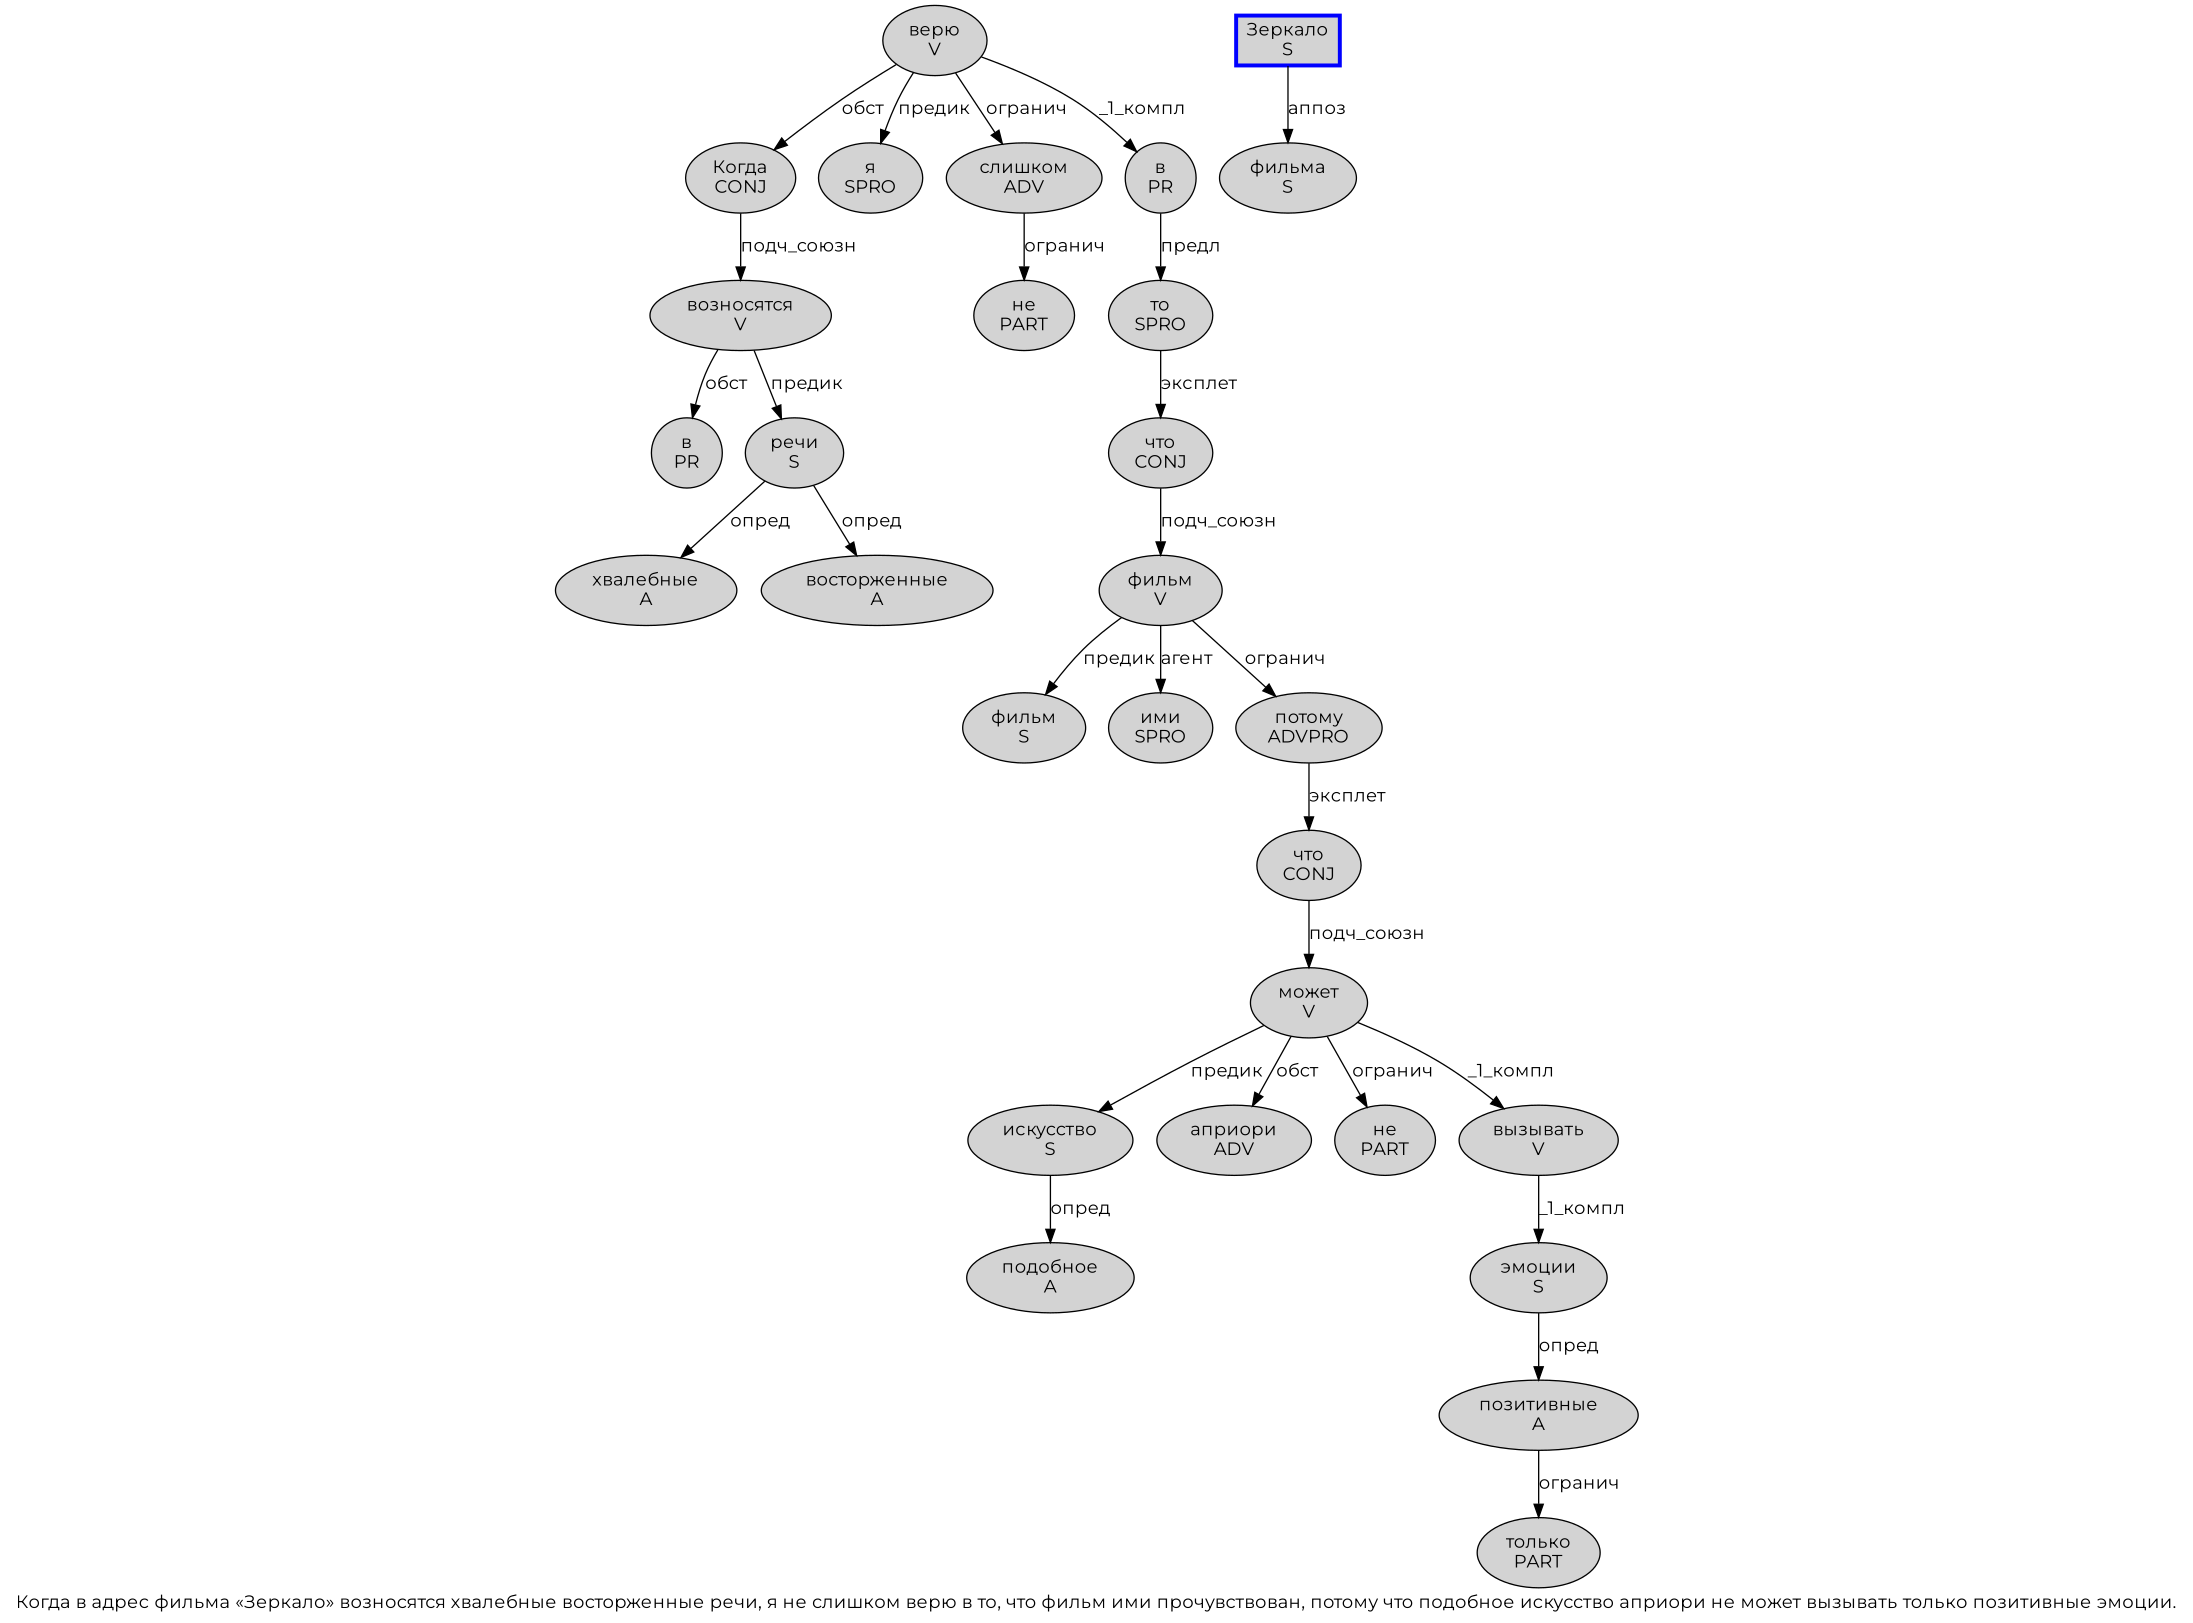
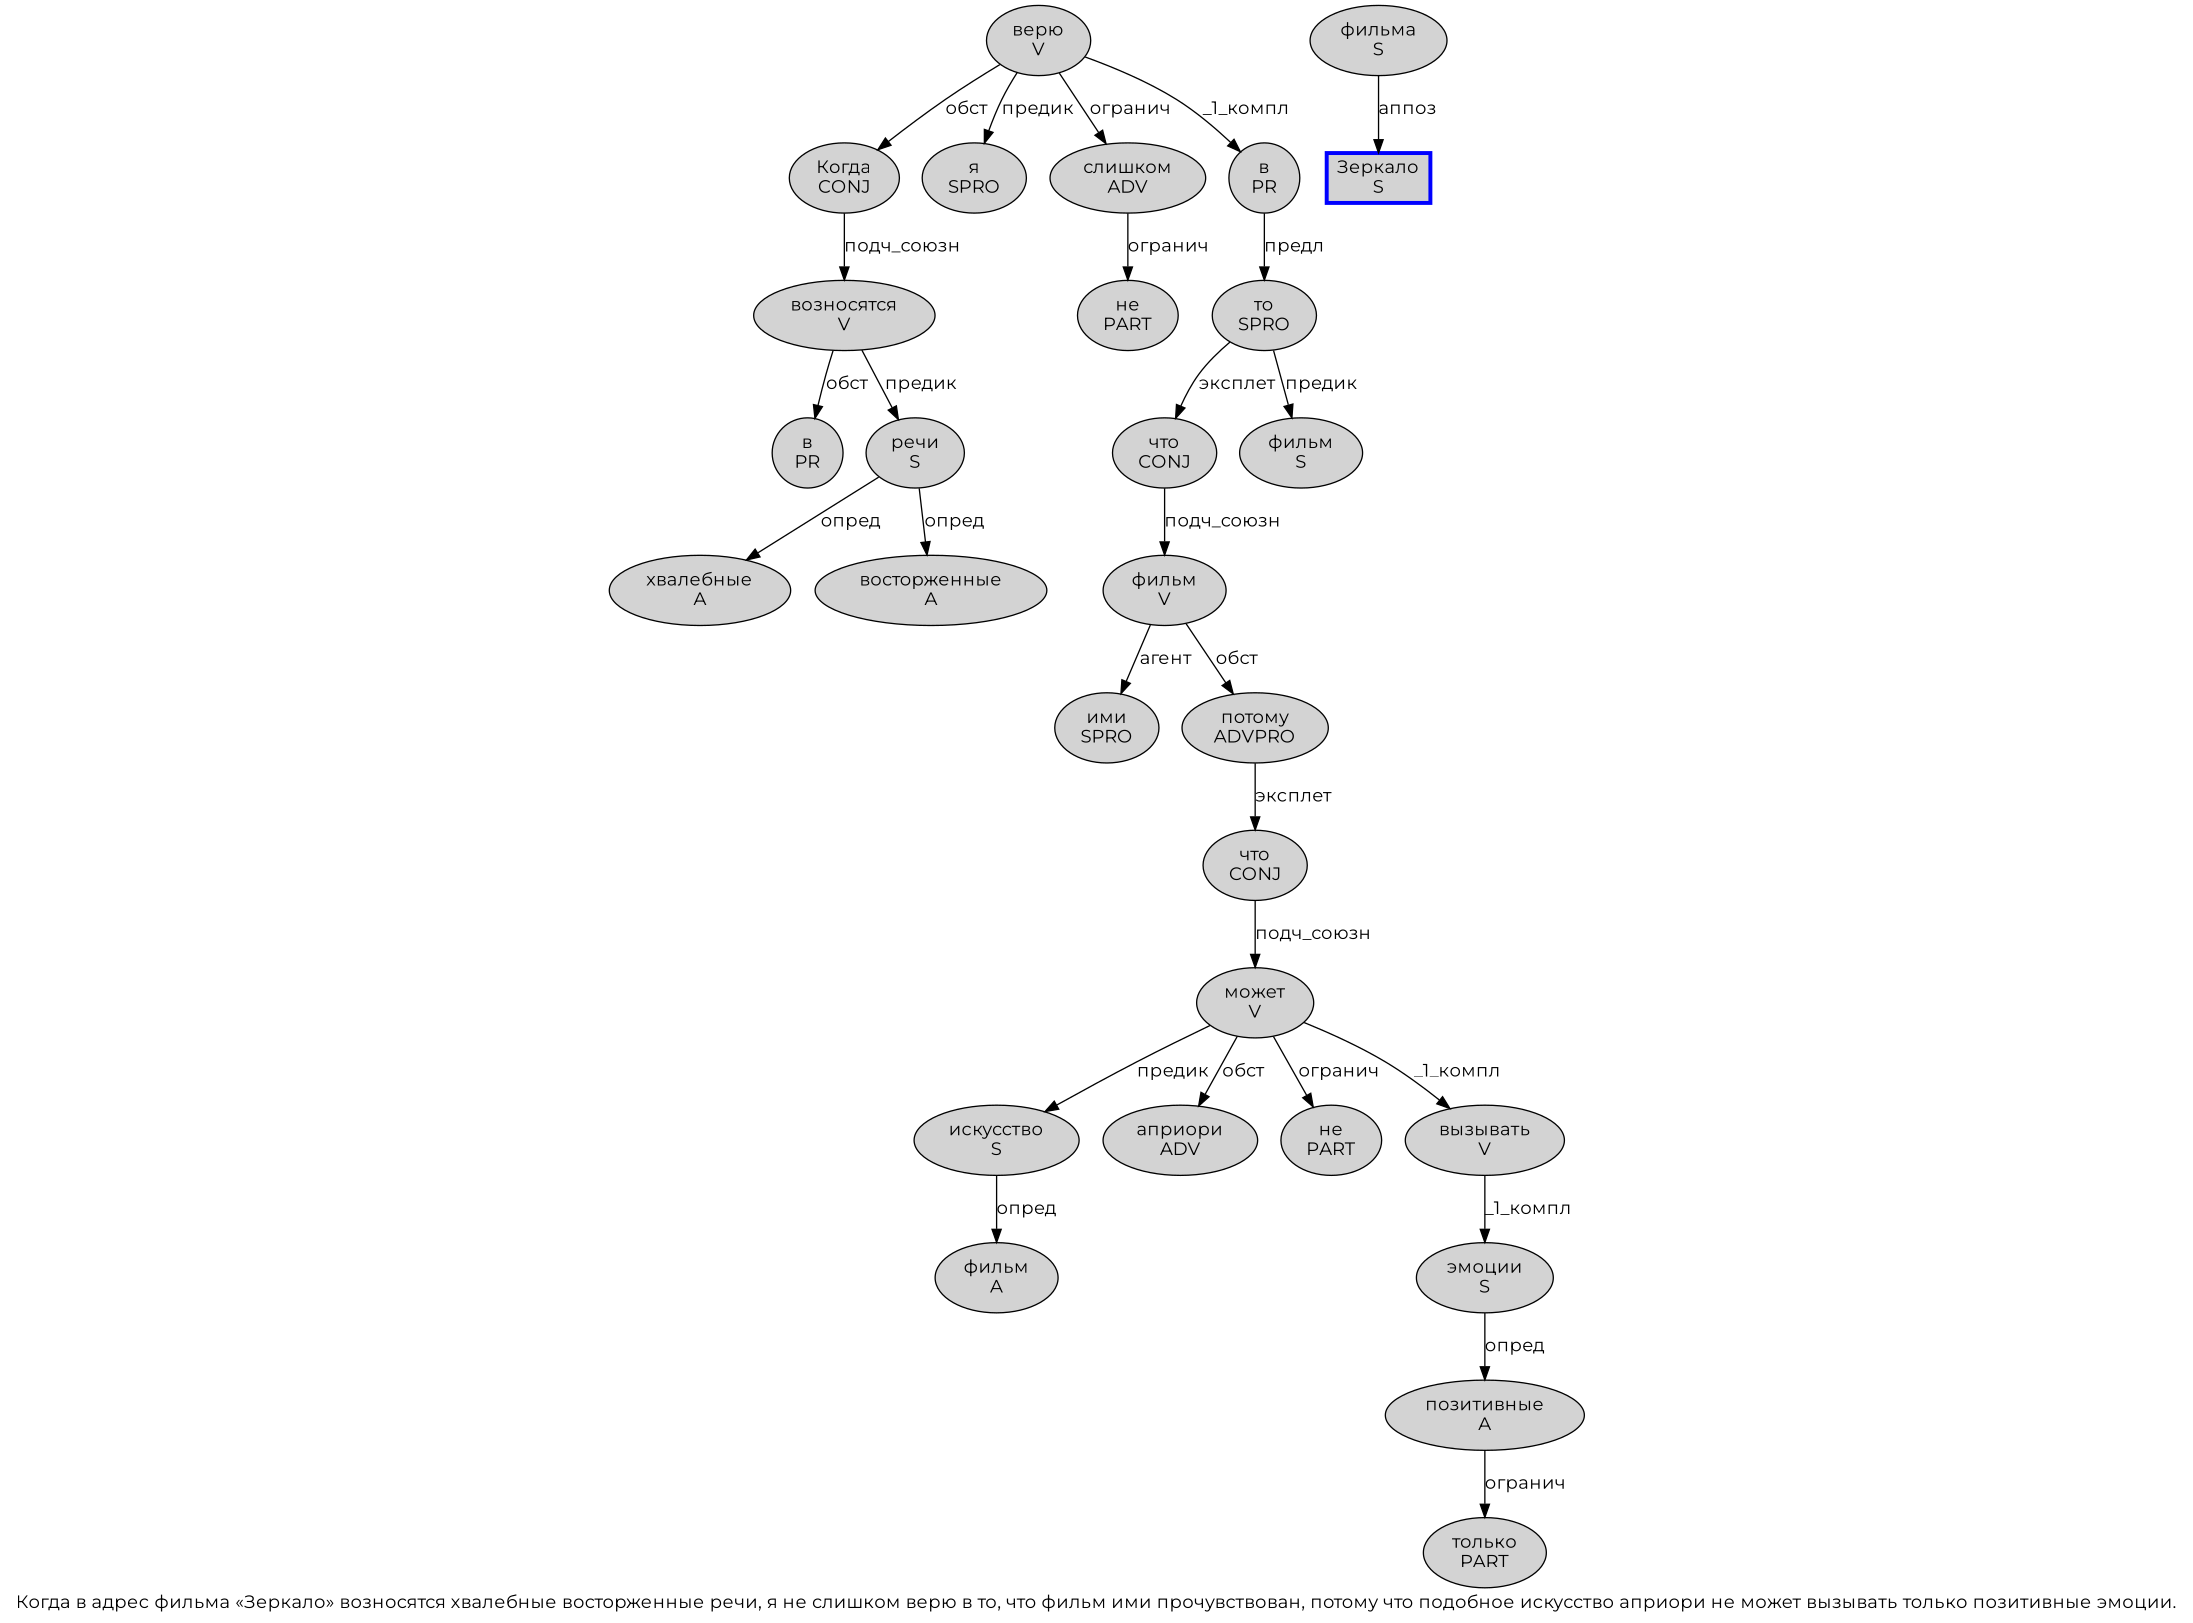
(1288, 98) -> (1379, 108)
(1085, 648) -> (1281, 378)
(1285, 659) -> (1237, 659)
(1050, 1278) -> (997, 1278)
